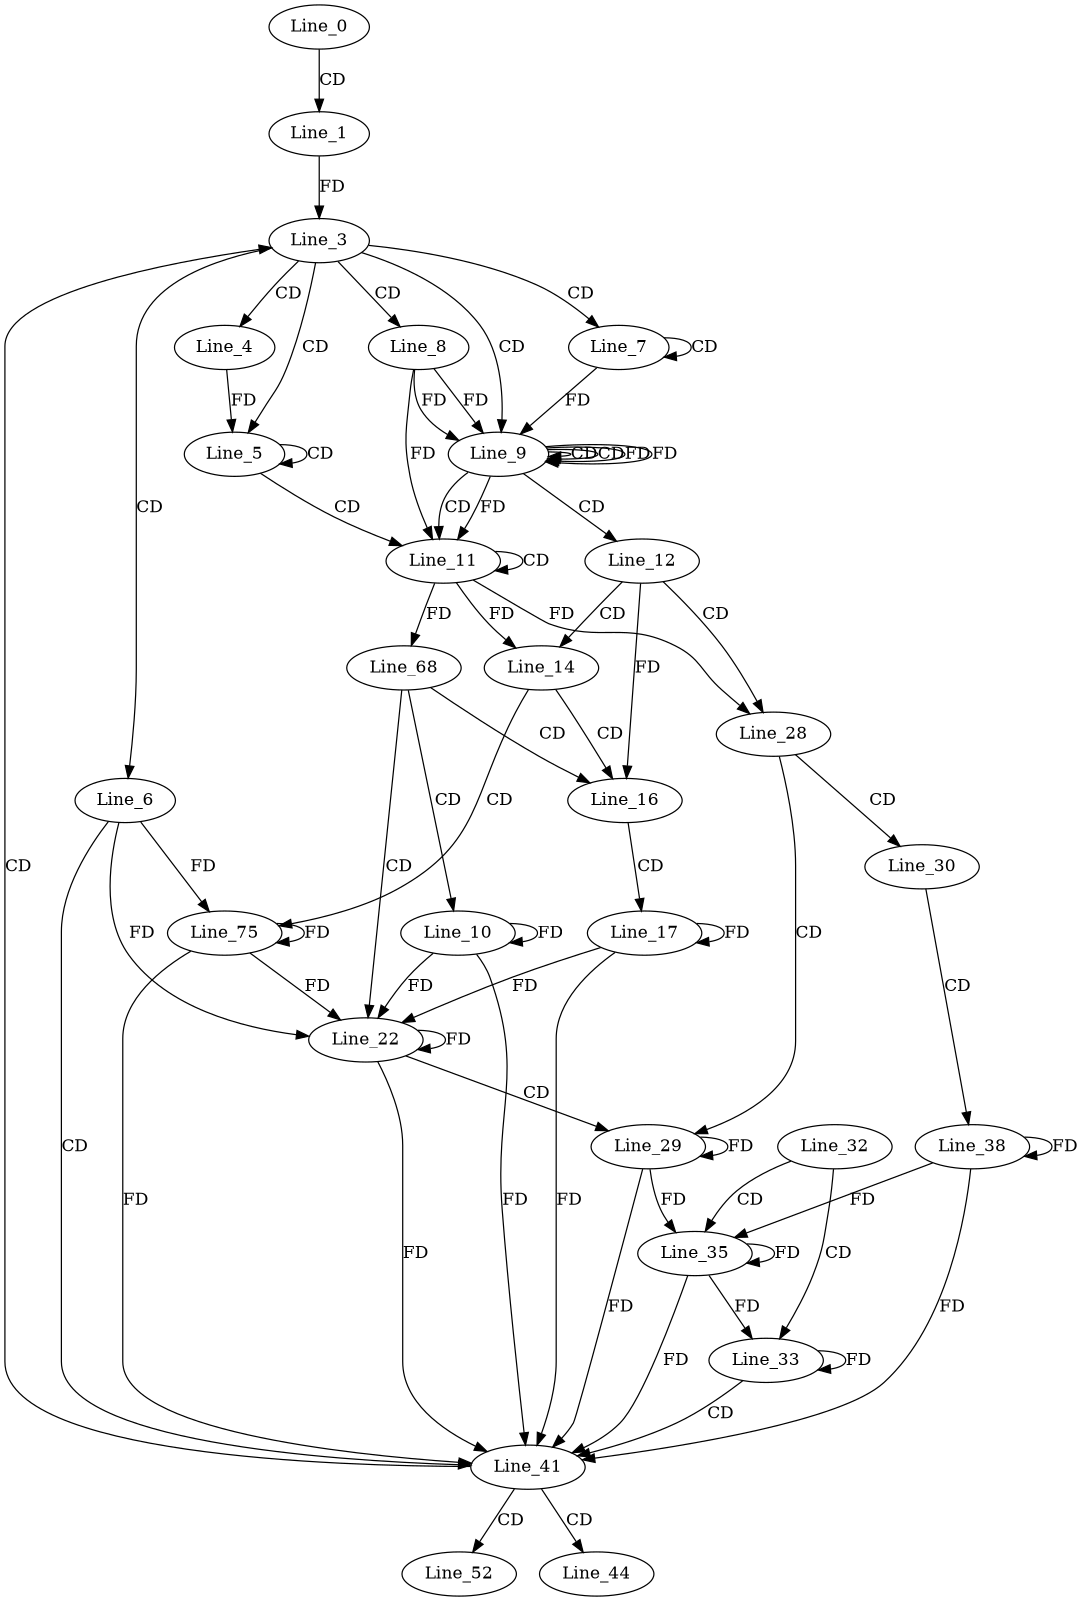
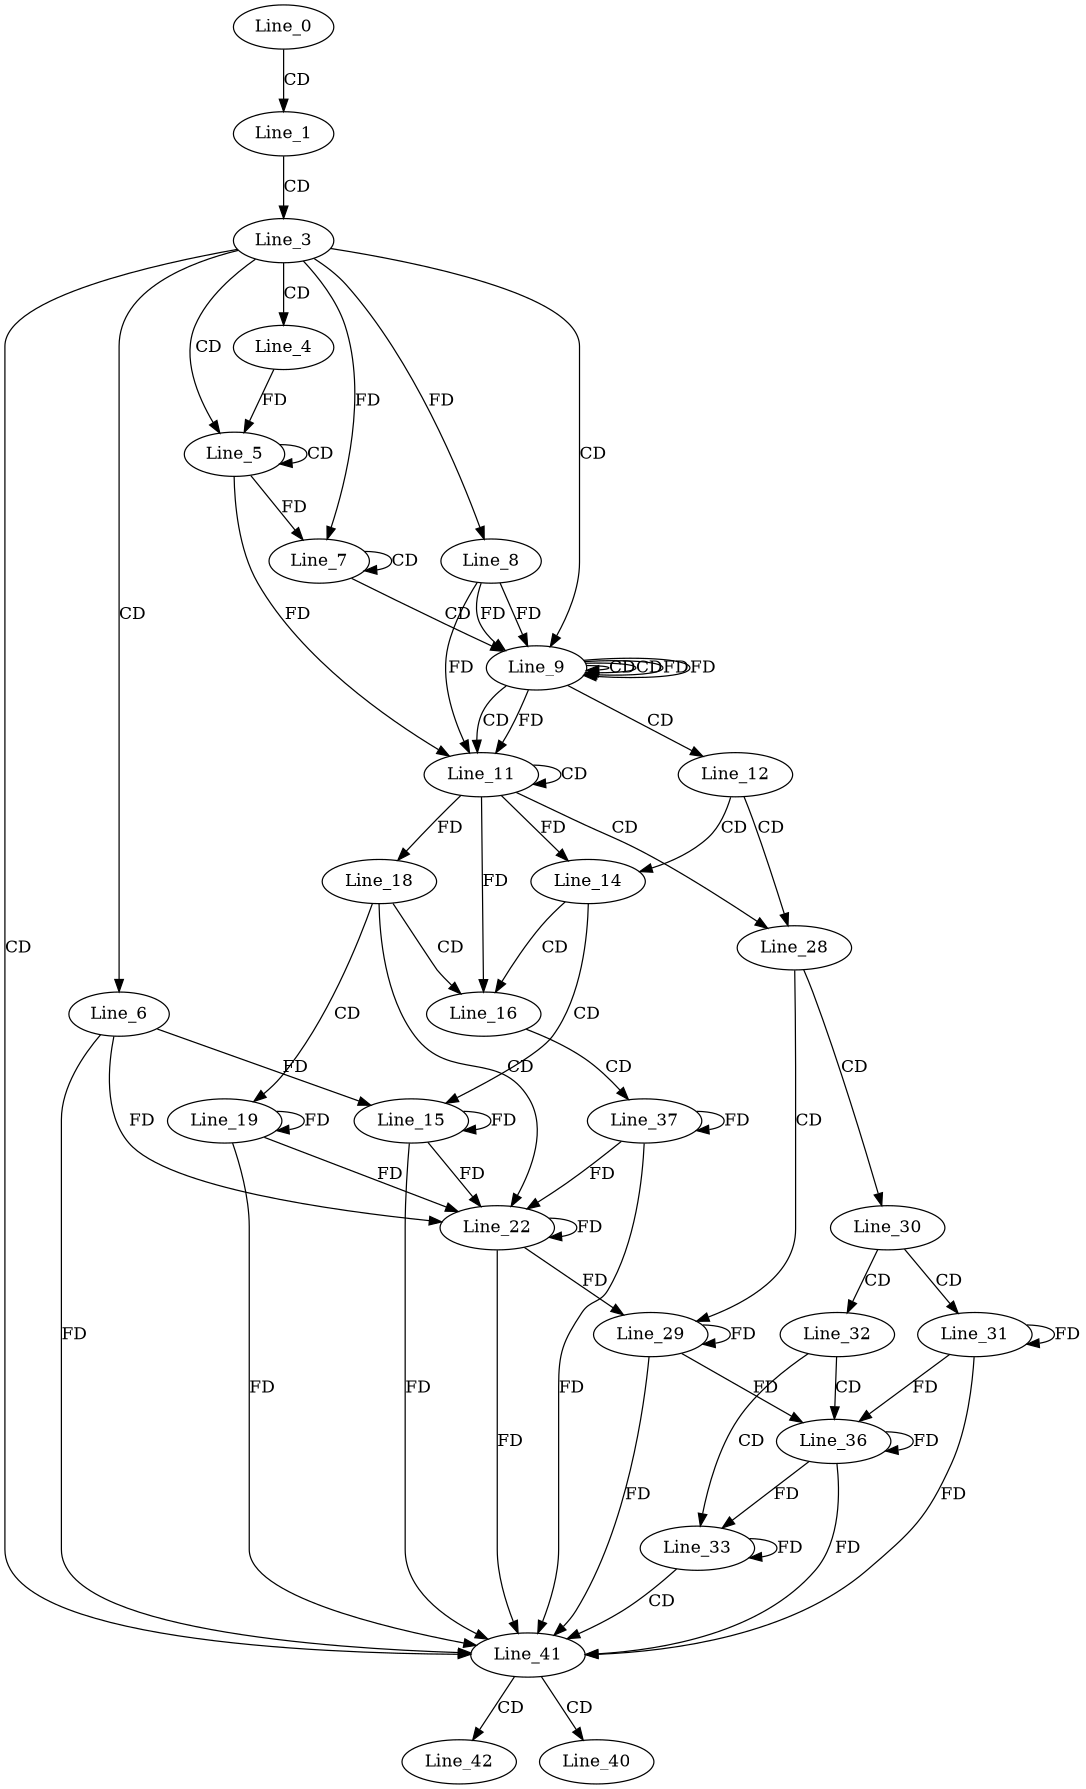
(333, 187) -> (297, 187)
(388, 294) -> (442, 401)
(581, 294) -> (368, 401)
(578, 401) -> (458, 615)
none -> (273, 503)
(347, 508) -> (298, 615)
(562, 615) -> (625, 828)
(404, 668) -> (379, 882)
(634, 675) -> (482, 888)
(225, 933) -> (411, 1121)
(458, 933) -> (225, 1121)
(645, 933) -> (645, 1121)
(5, 961) -> (5, 1060)
(537, 1093) -> (595, 1281)
(75, 1147) -> (75, 1335)
(972, 1147) -> (975, 1335)
(695, 1254) -> (834, 1441)
none -> (865, 1275)
(459, 1574) -> (459, 1762)
(597, 1574) -> (597, 1762)
